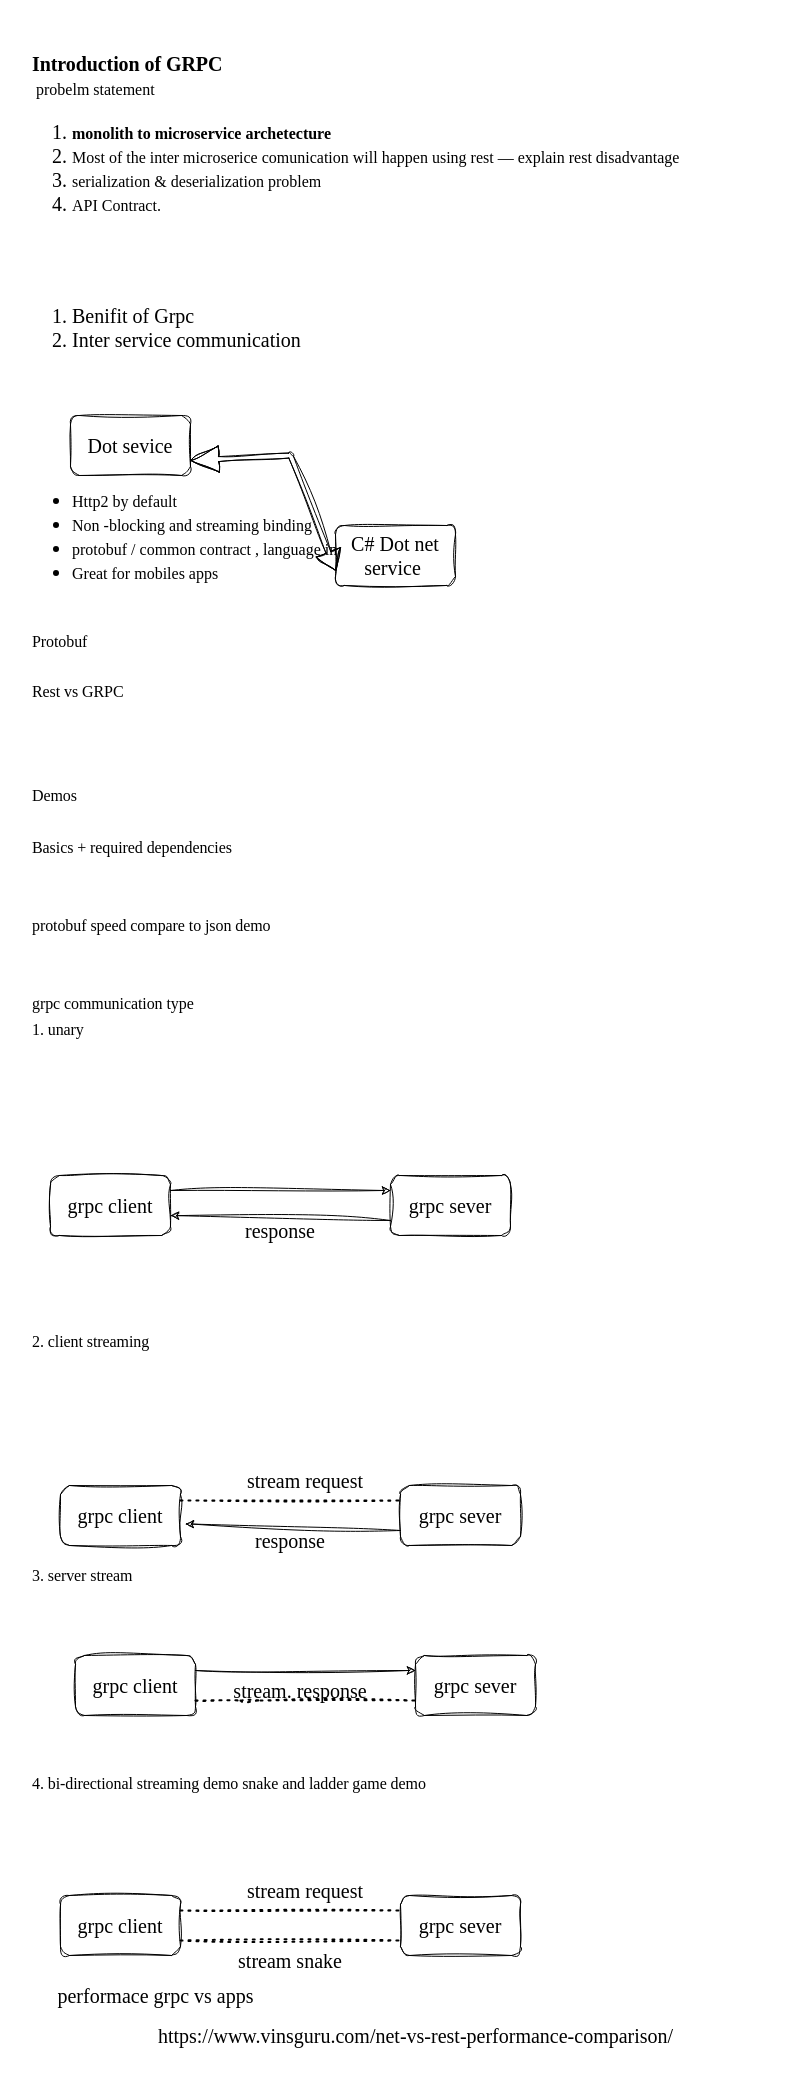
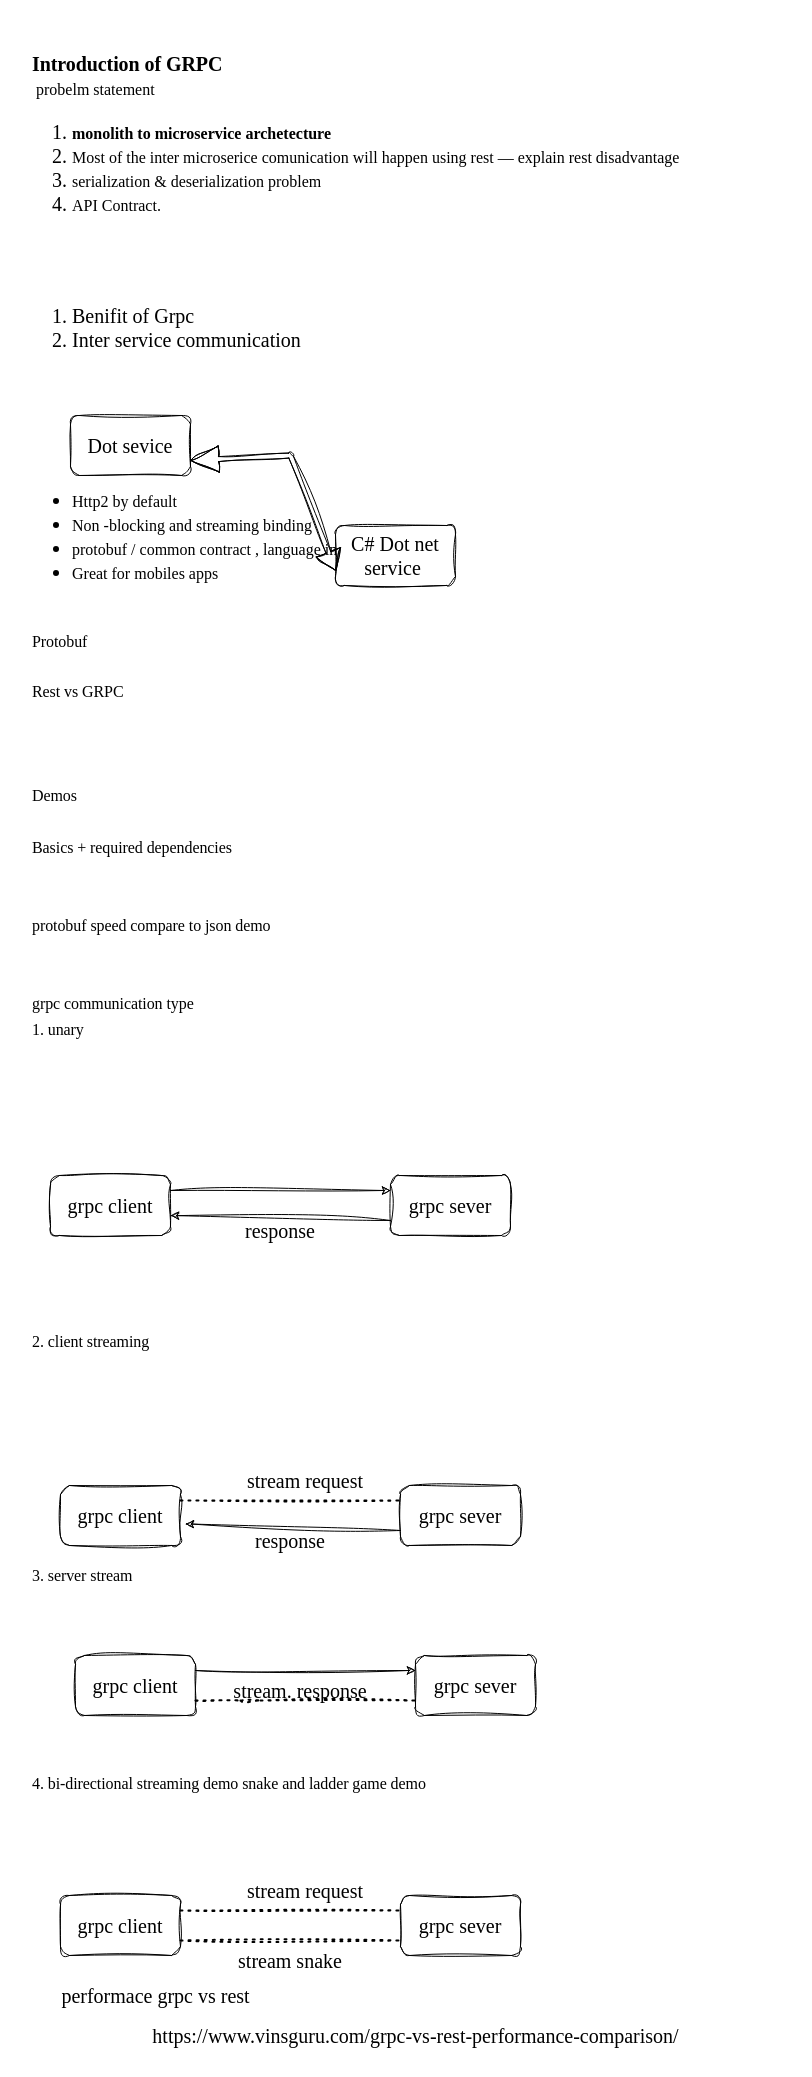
(156, 1996) -> (156, 1996)
(416, 2036) -> (416, 2036)
